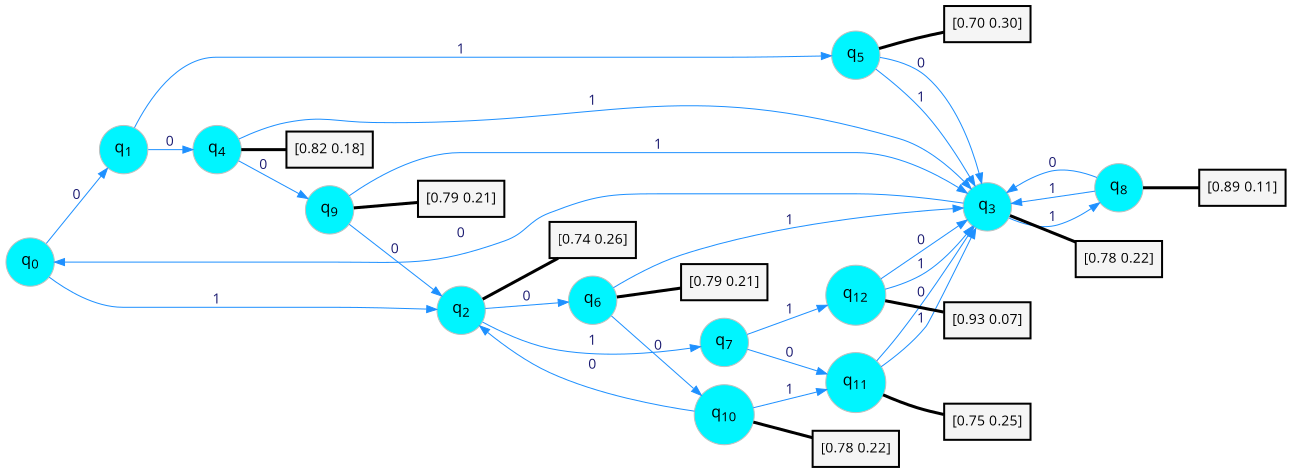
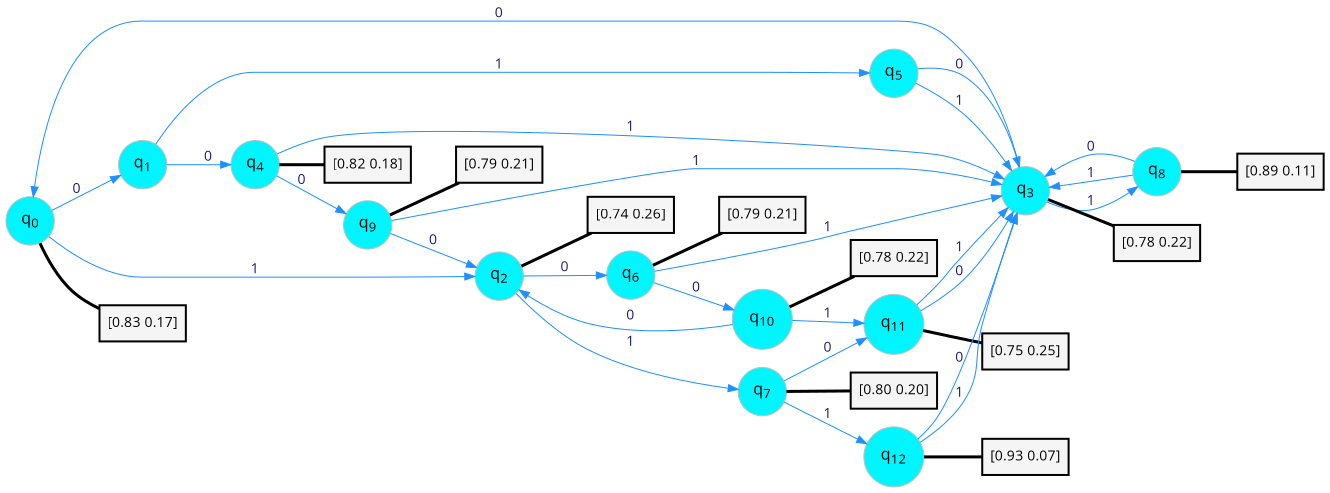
(987, 24) -> none
none -> (143, 323)
none -> (894, 391)
